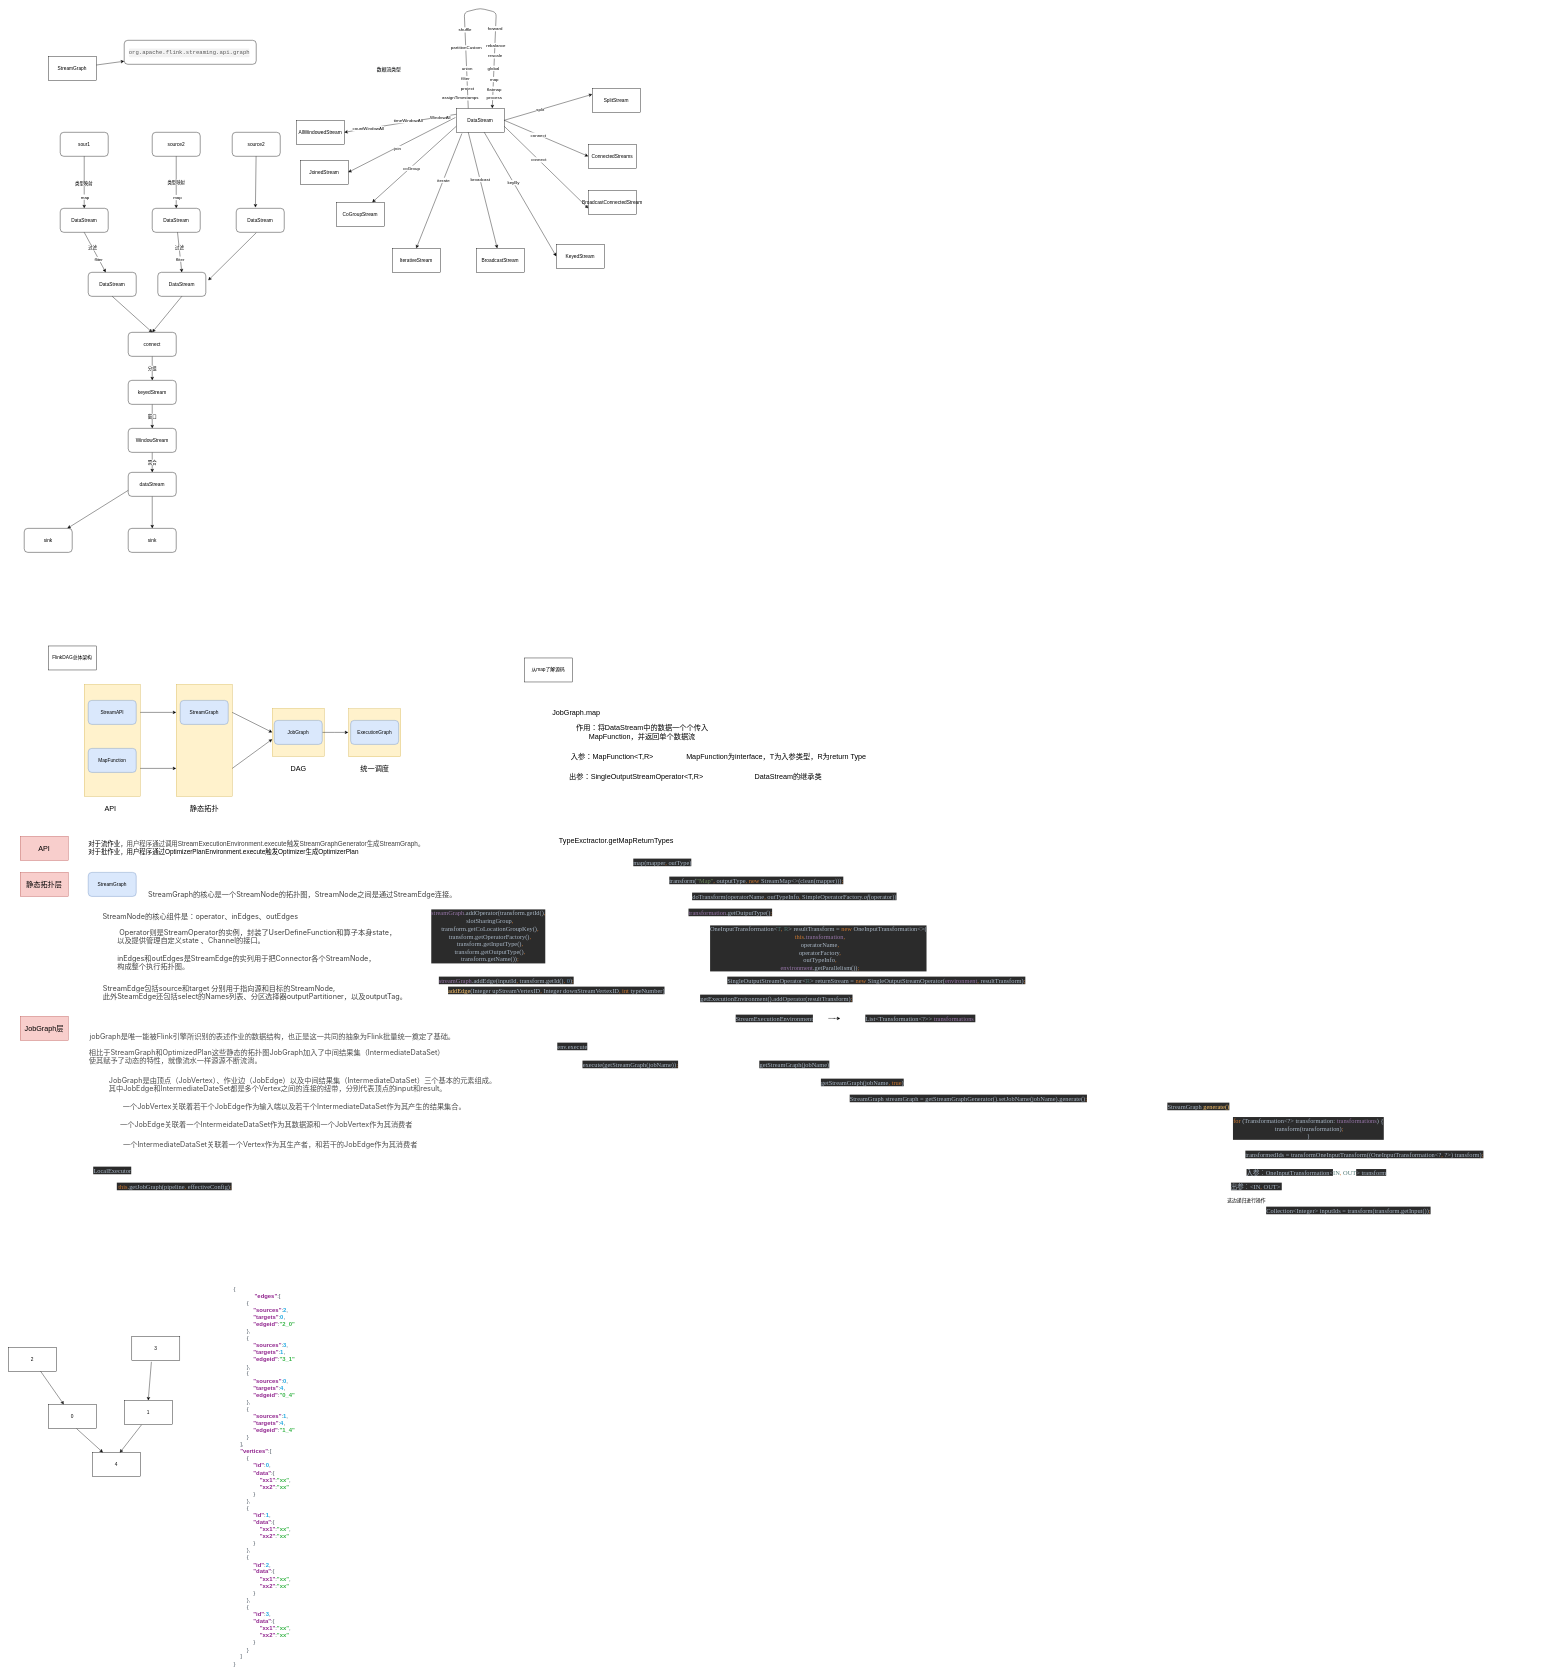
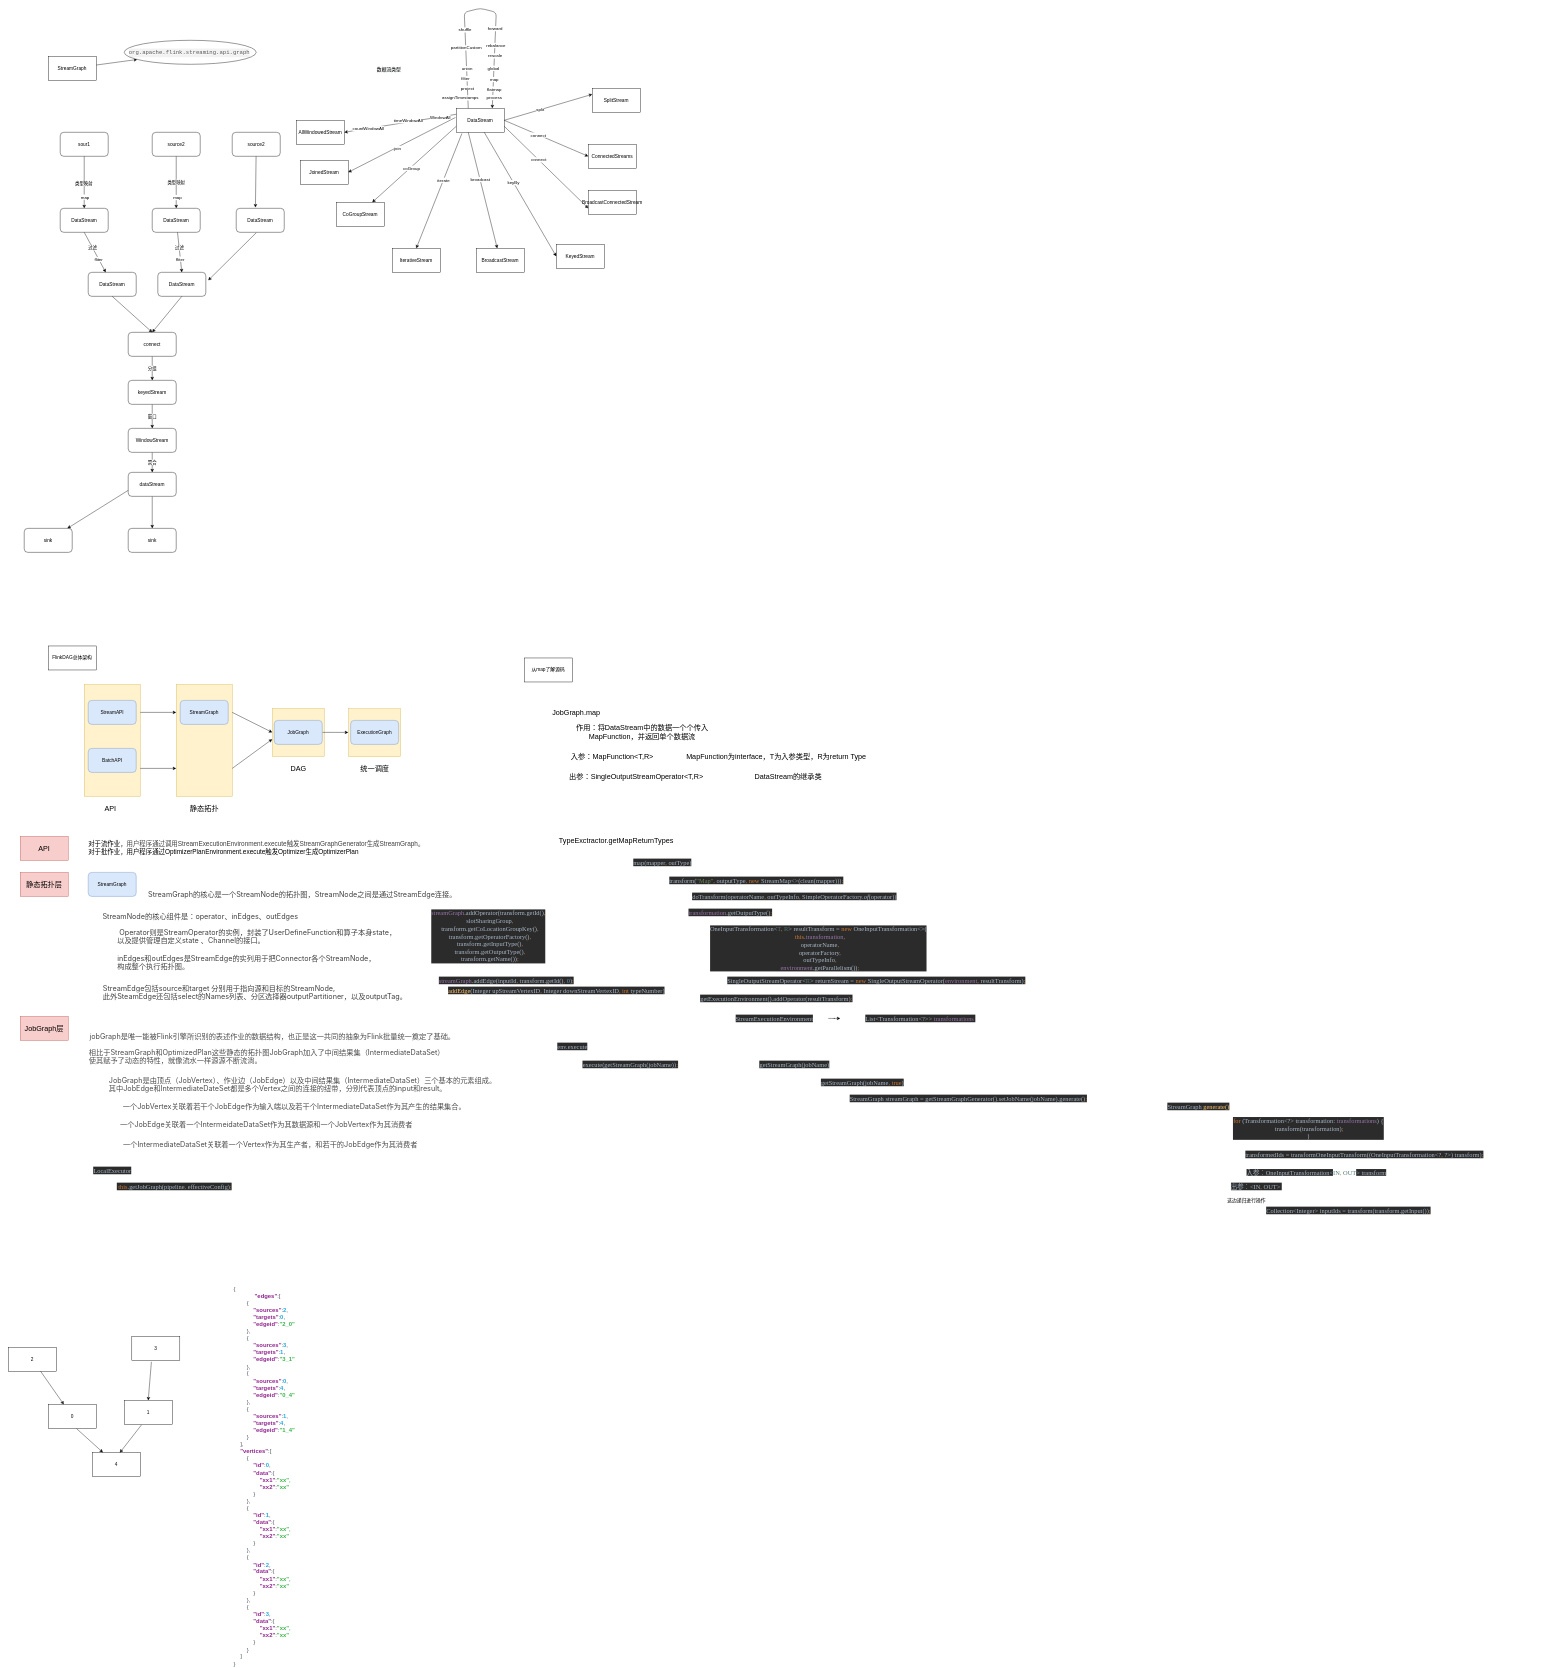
(190, 52) -> (190, 52)
(112, 760) -> (112, 760)
